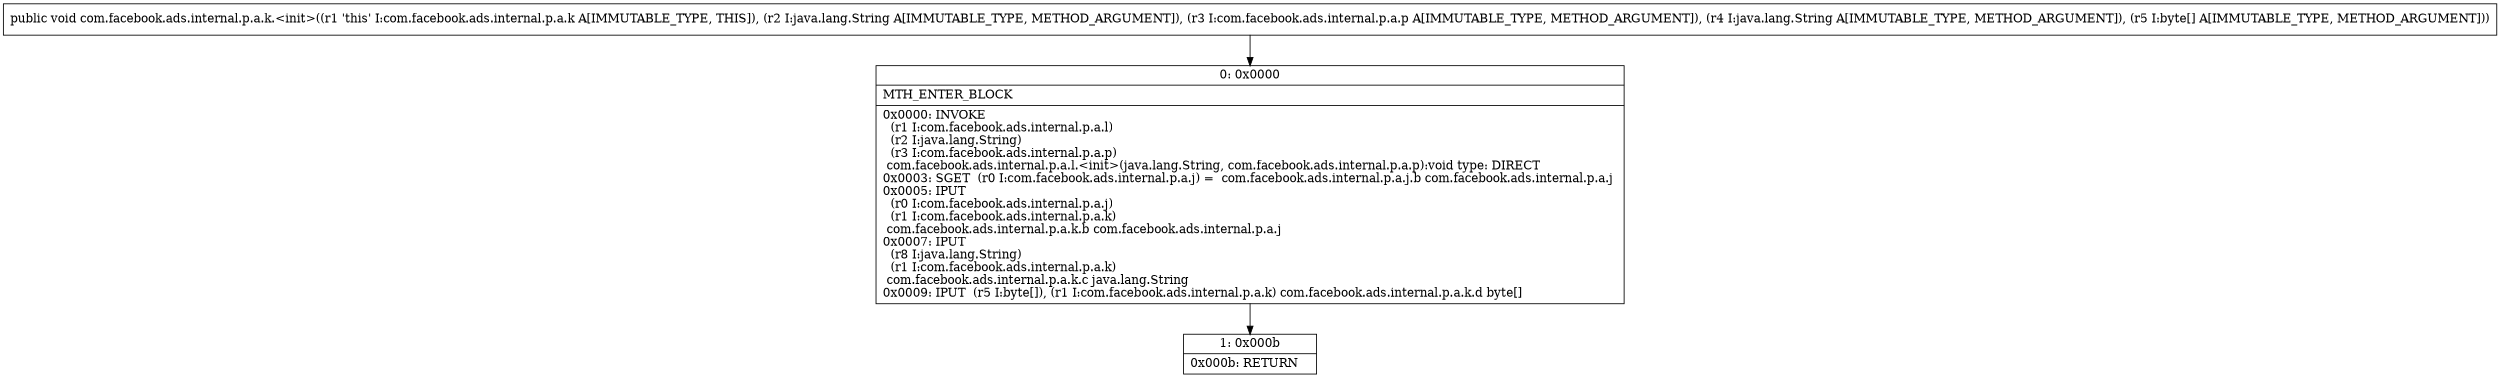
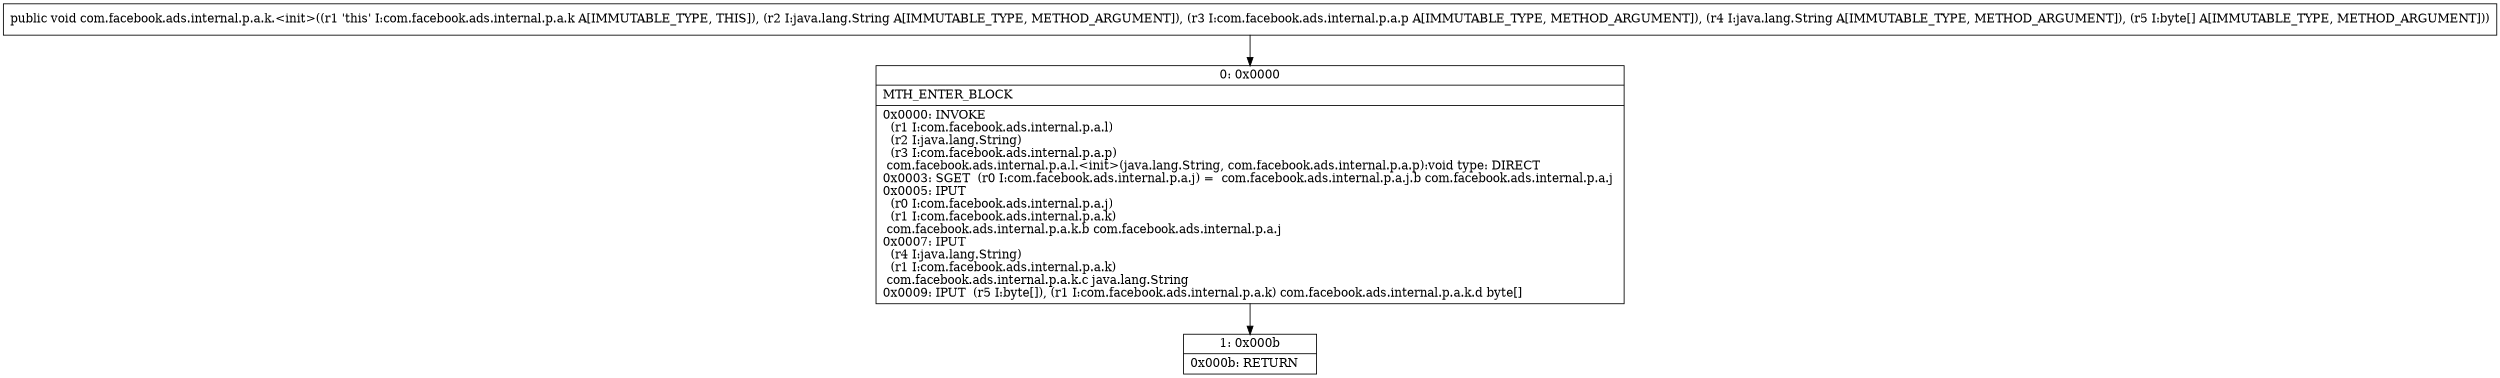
(952, 255) -> (952, 255)
